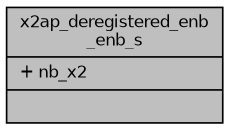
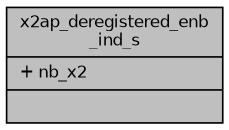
(115, 40) -> (115, 40)
